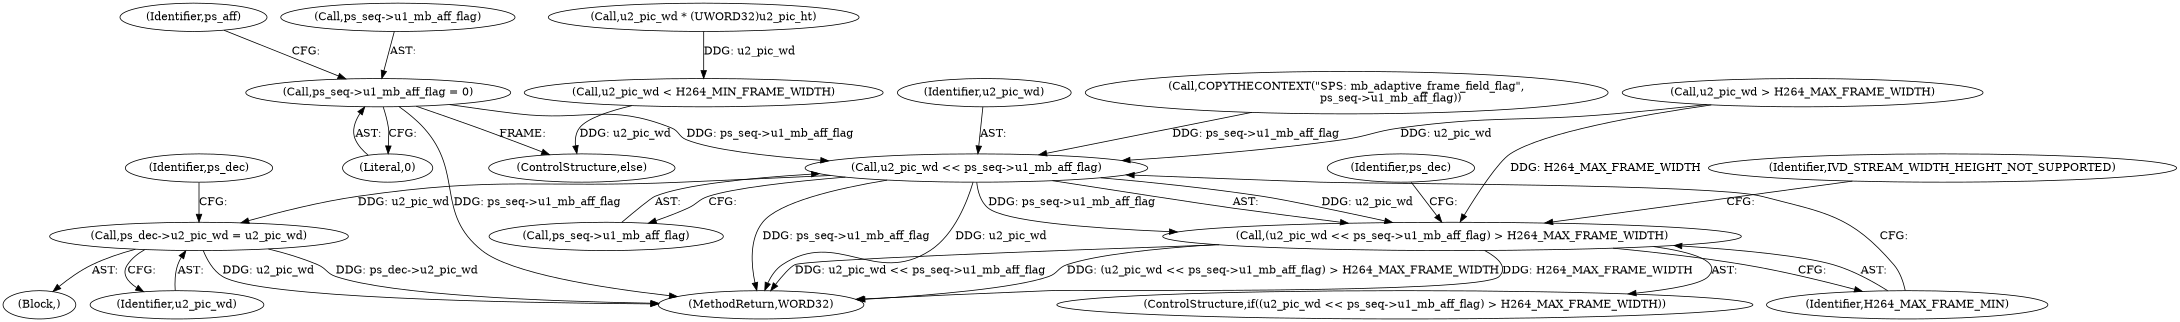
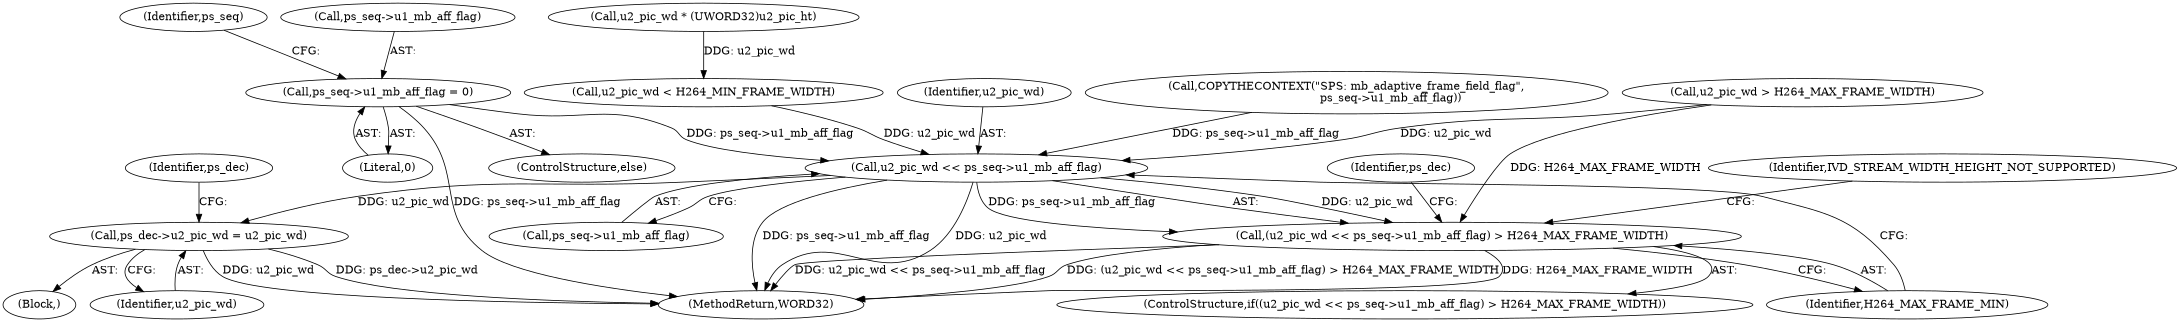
(194, 17) -> (194, 17)
(590, 120) -> (848, 125)
(405, 134) -> (405, 134)
(524, 134) -> (524, 134)
